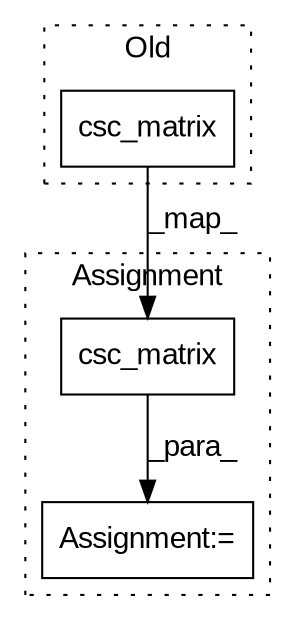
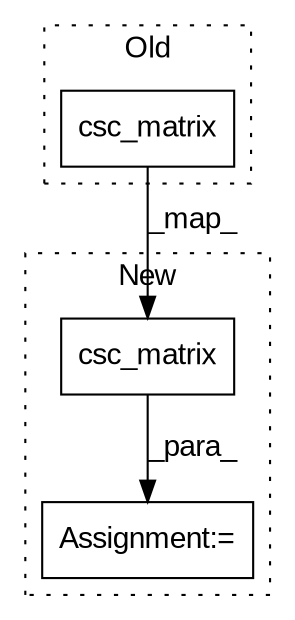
(148, 277) -> (148, 277)
